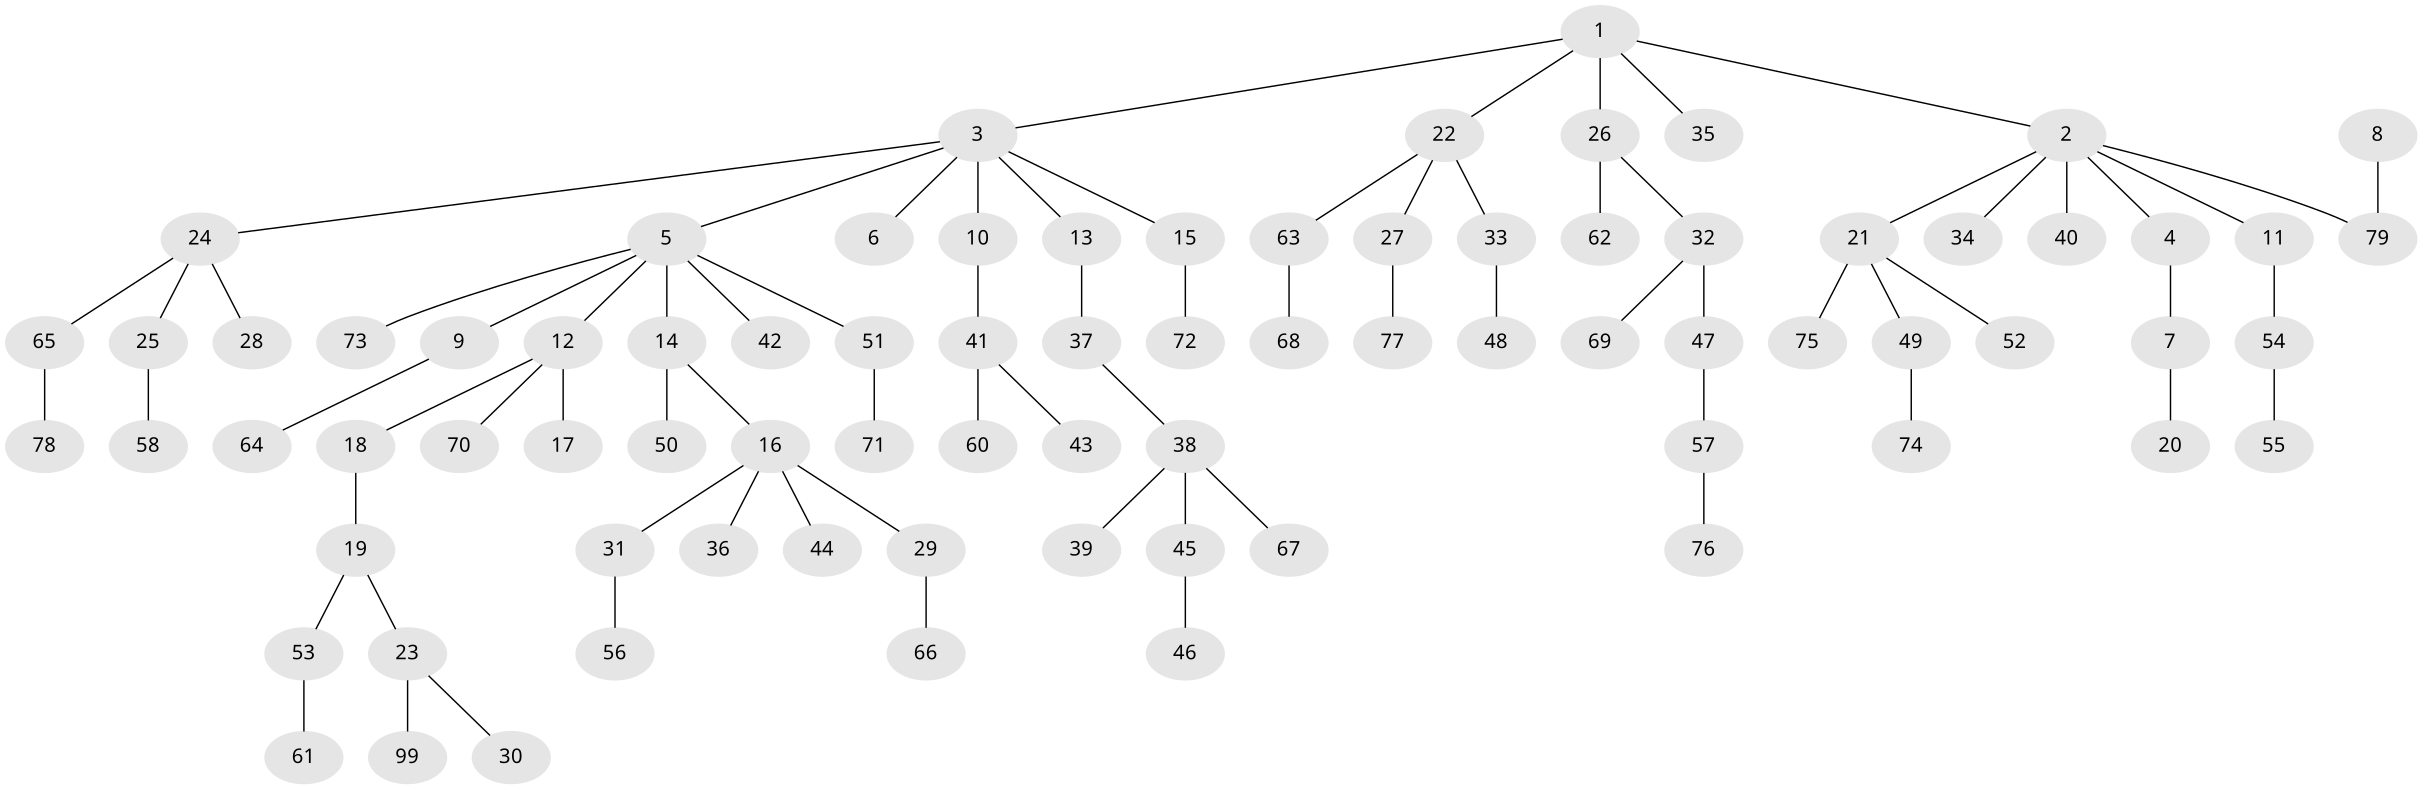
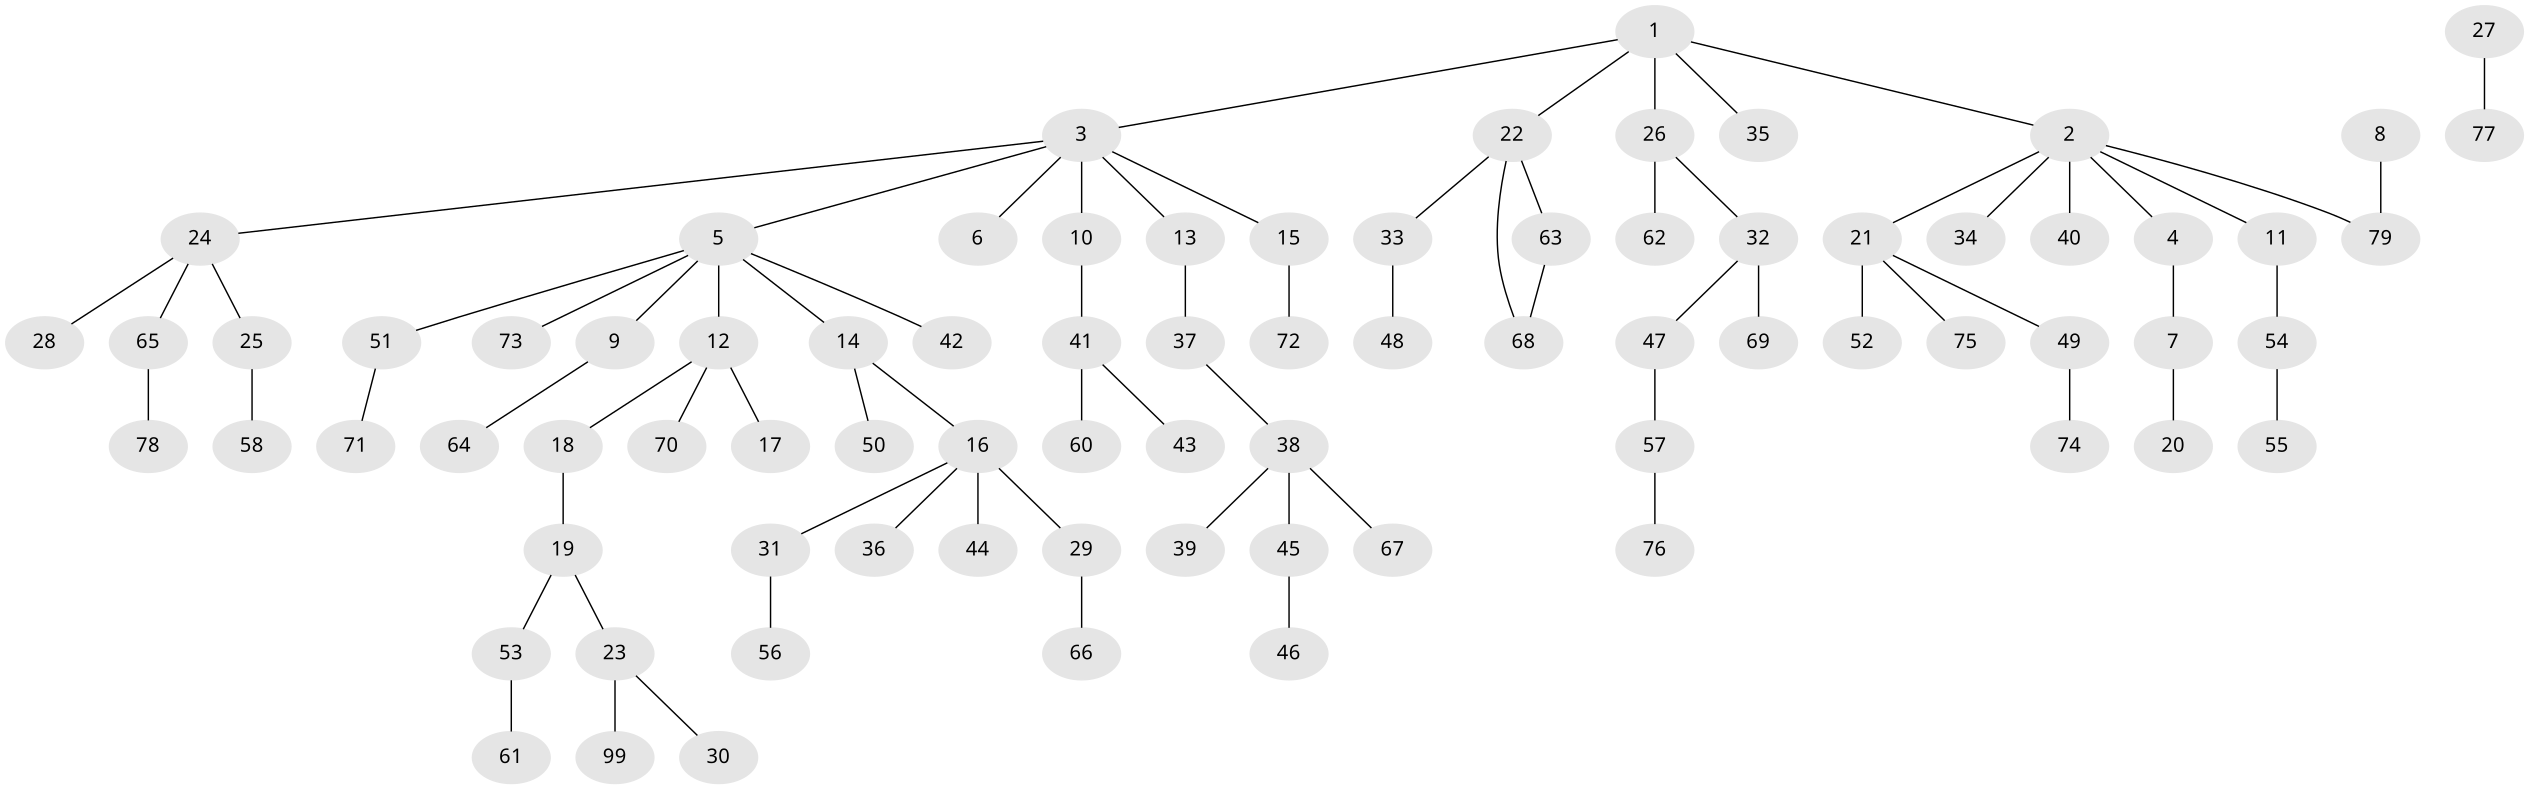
(1419, 187) -> (1497, 240)
